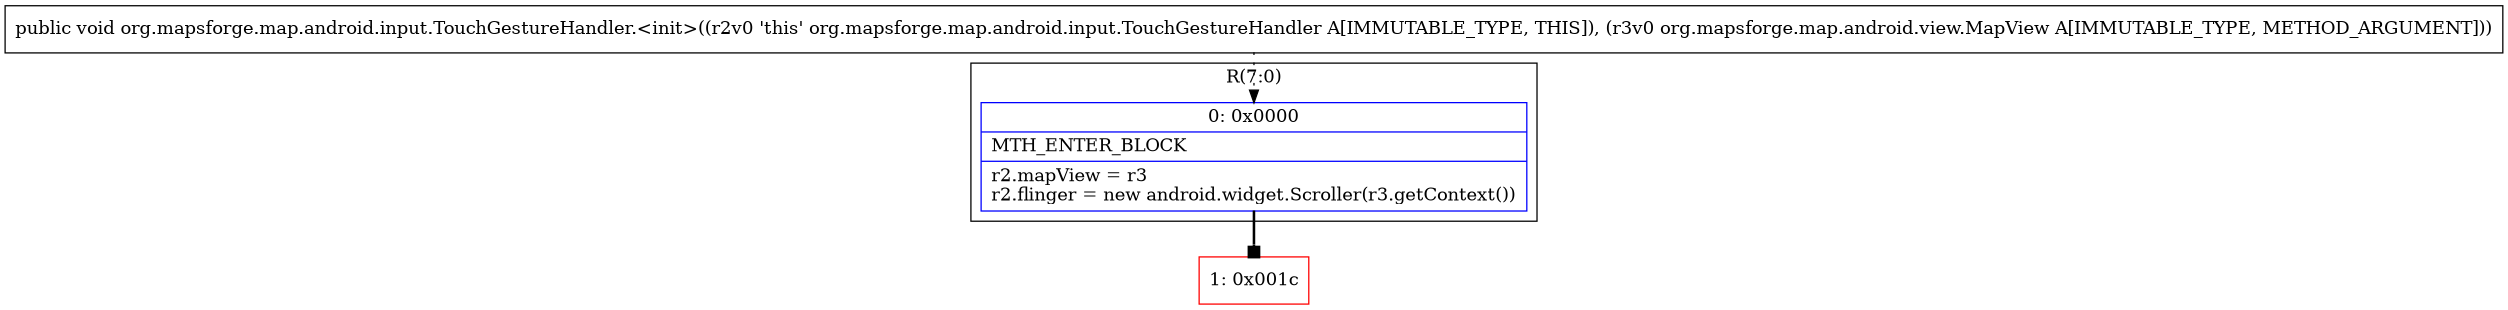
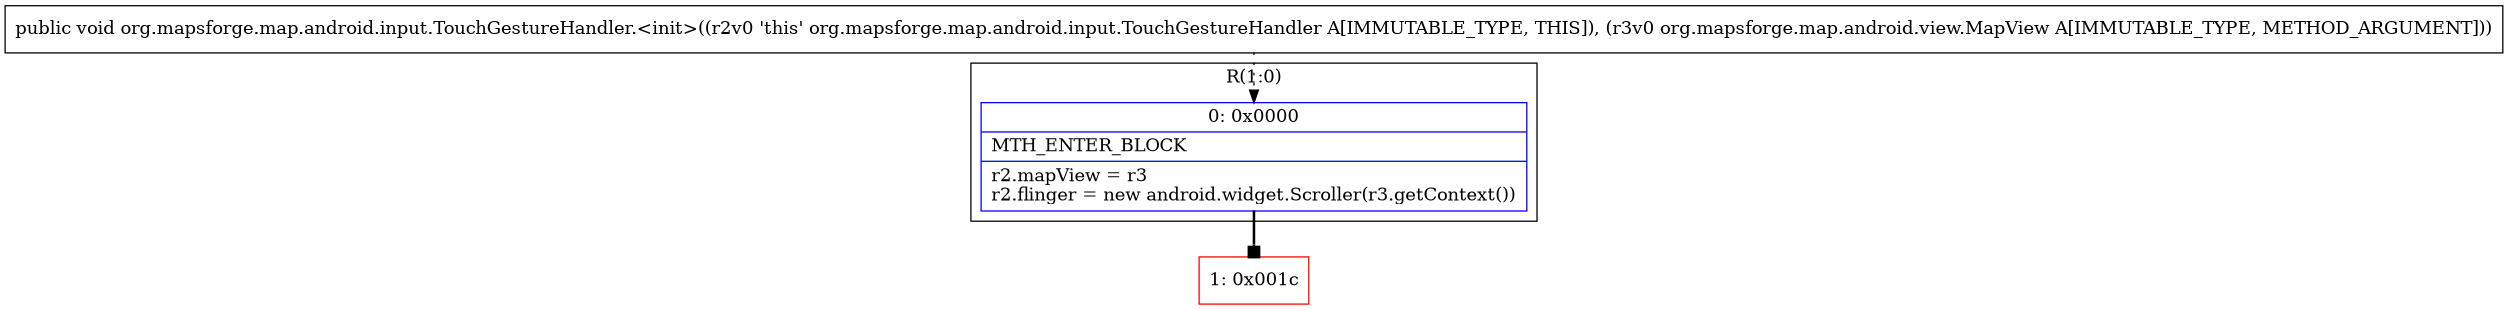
(1254, 78) -> (1254, 78)
